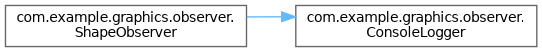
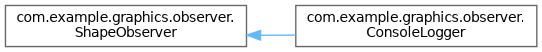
(264, 17) -> (278, 35)
